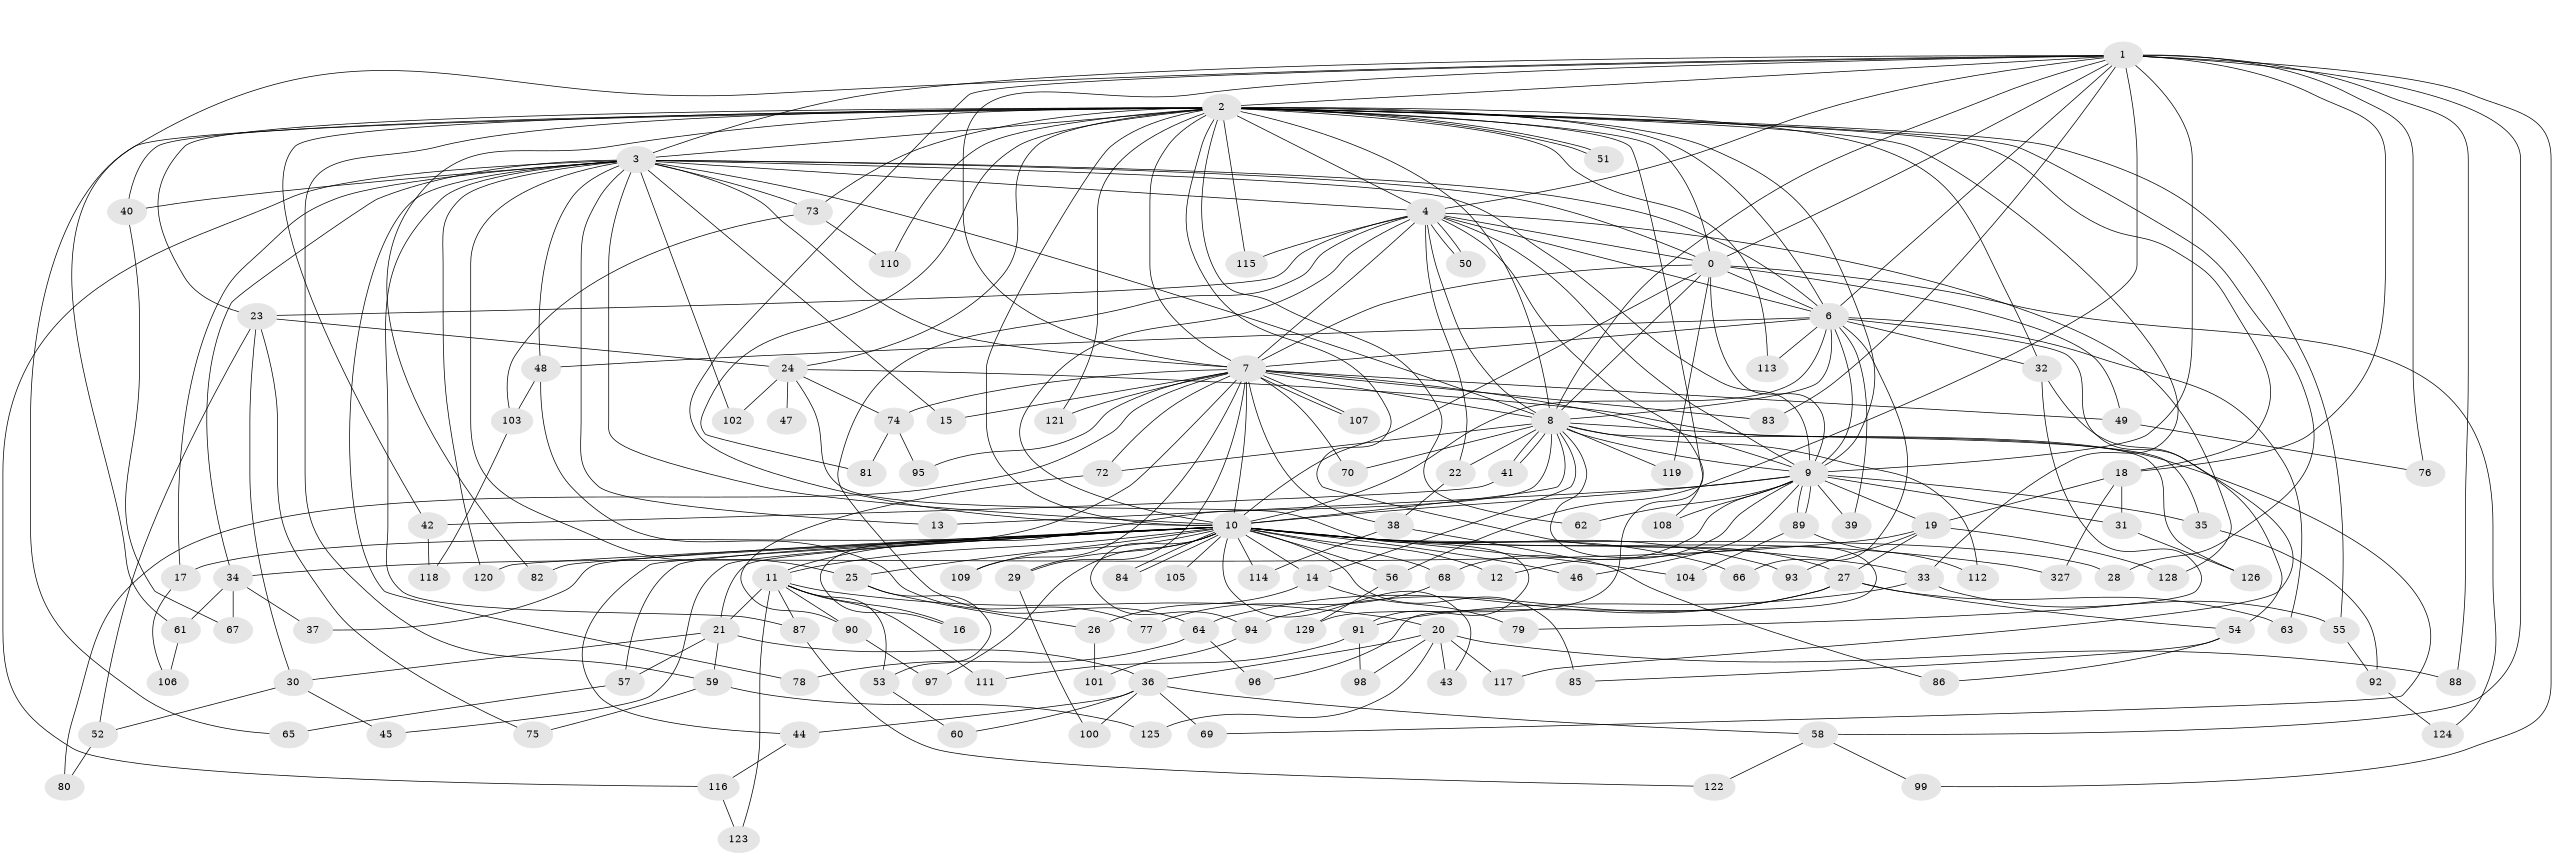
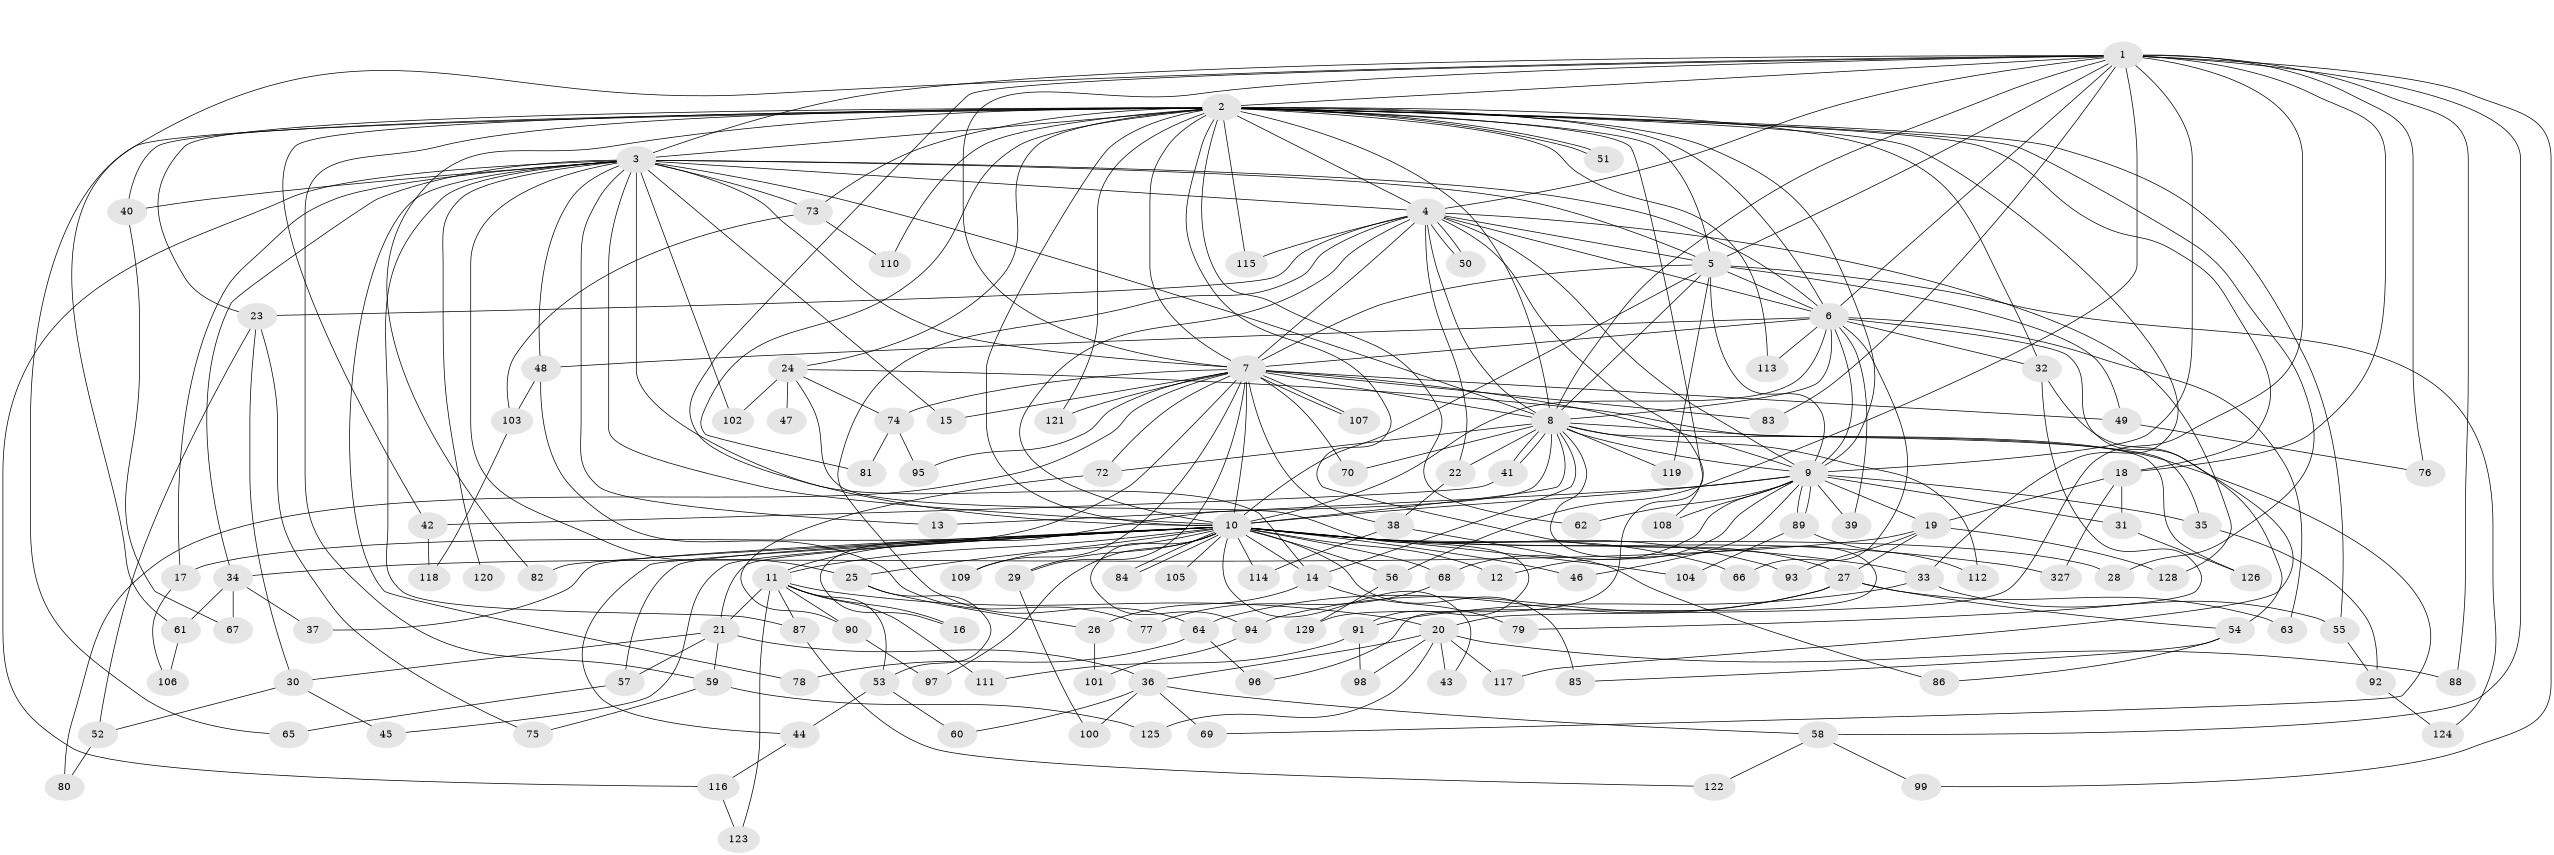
(1286, 182) -> (731, 452)
(1711, 264) -> (1711, 264)
(510, 341) -> none
none -> (2093, 463)
(855, 545) -> none
(977, 715) -> (840, 709)
